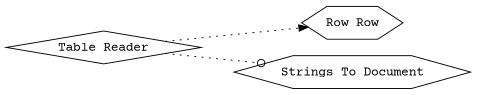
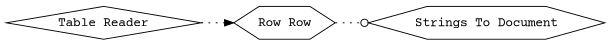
(211, 58) -> (348, 23)
